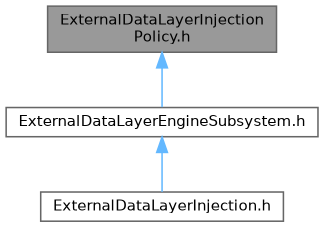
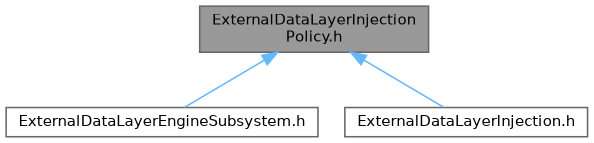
(162, 172) -> (404, 84)
